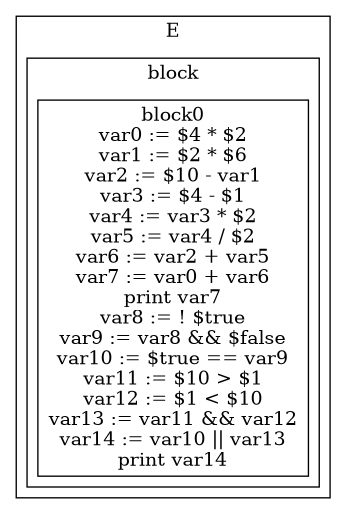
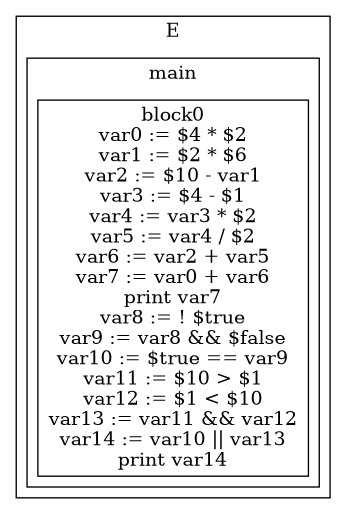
(173, 74) -> (173, 74)
